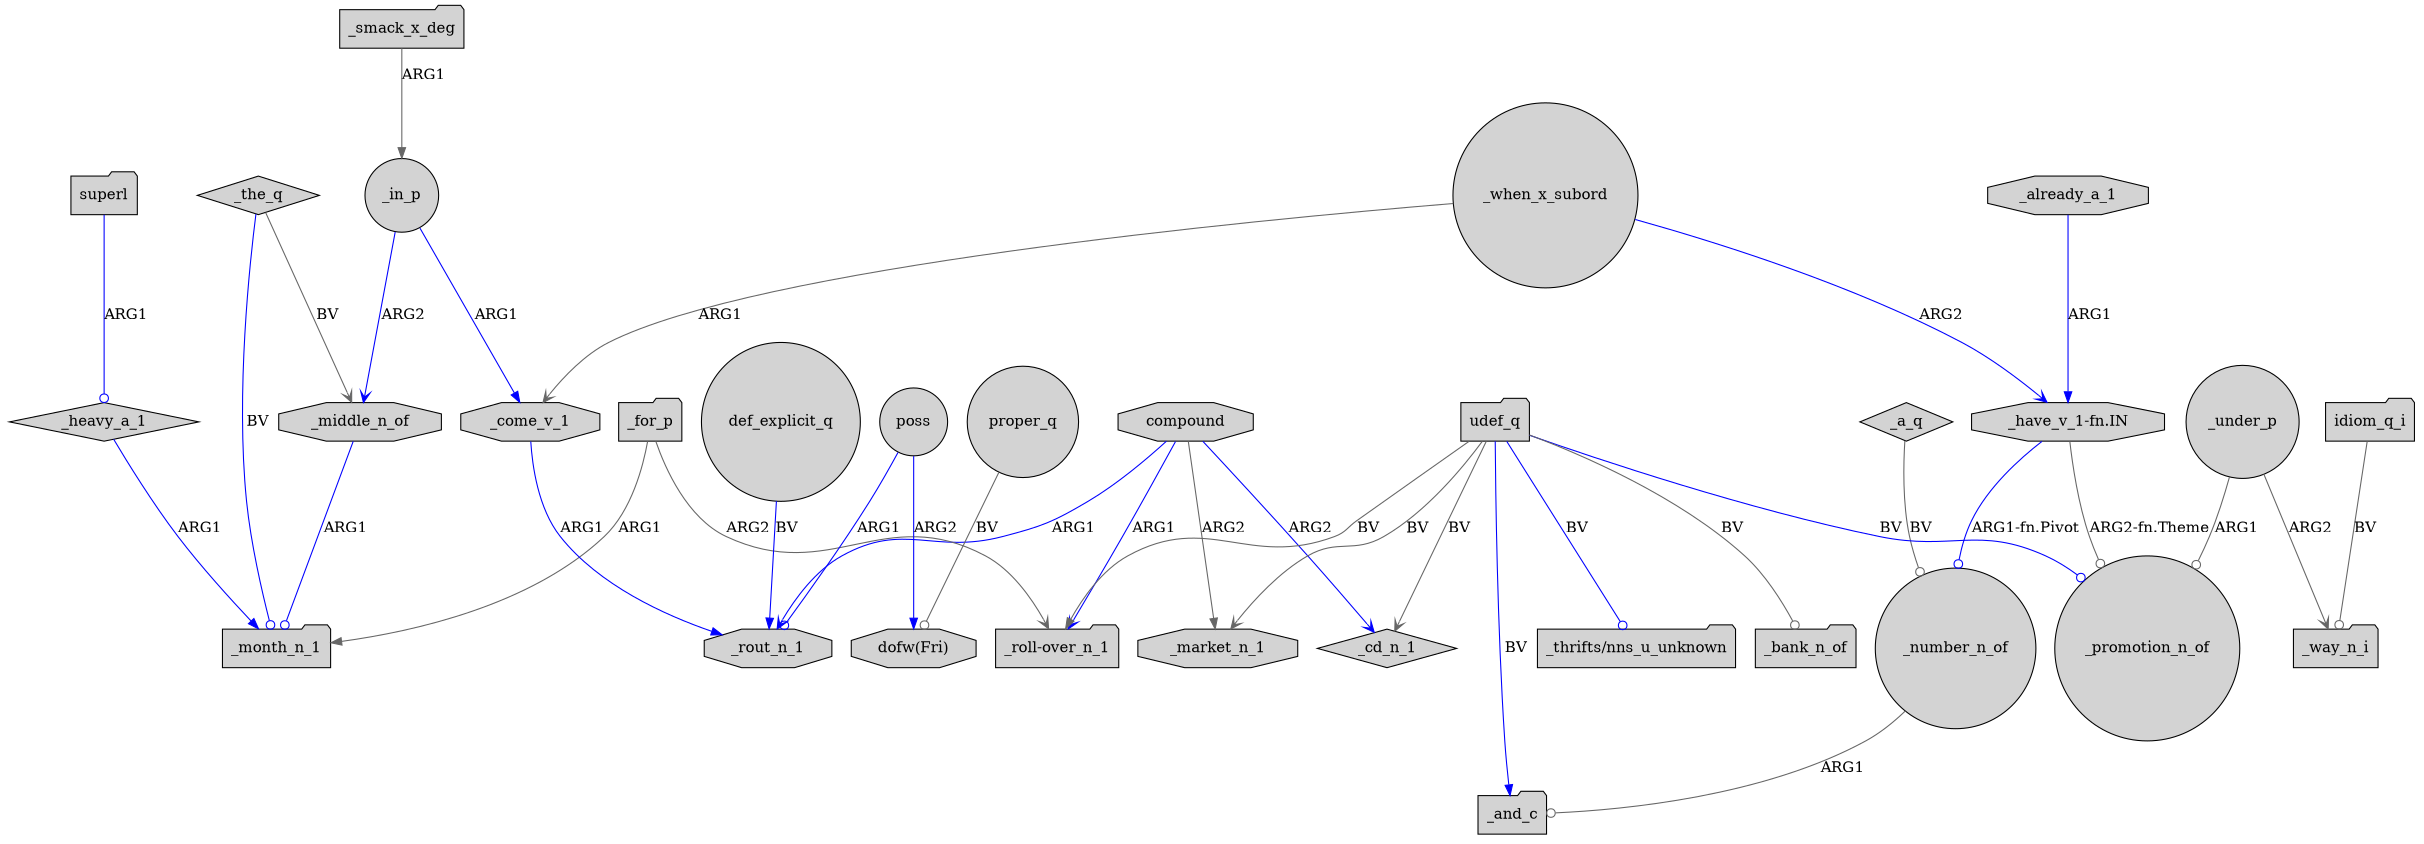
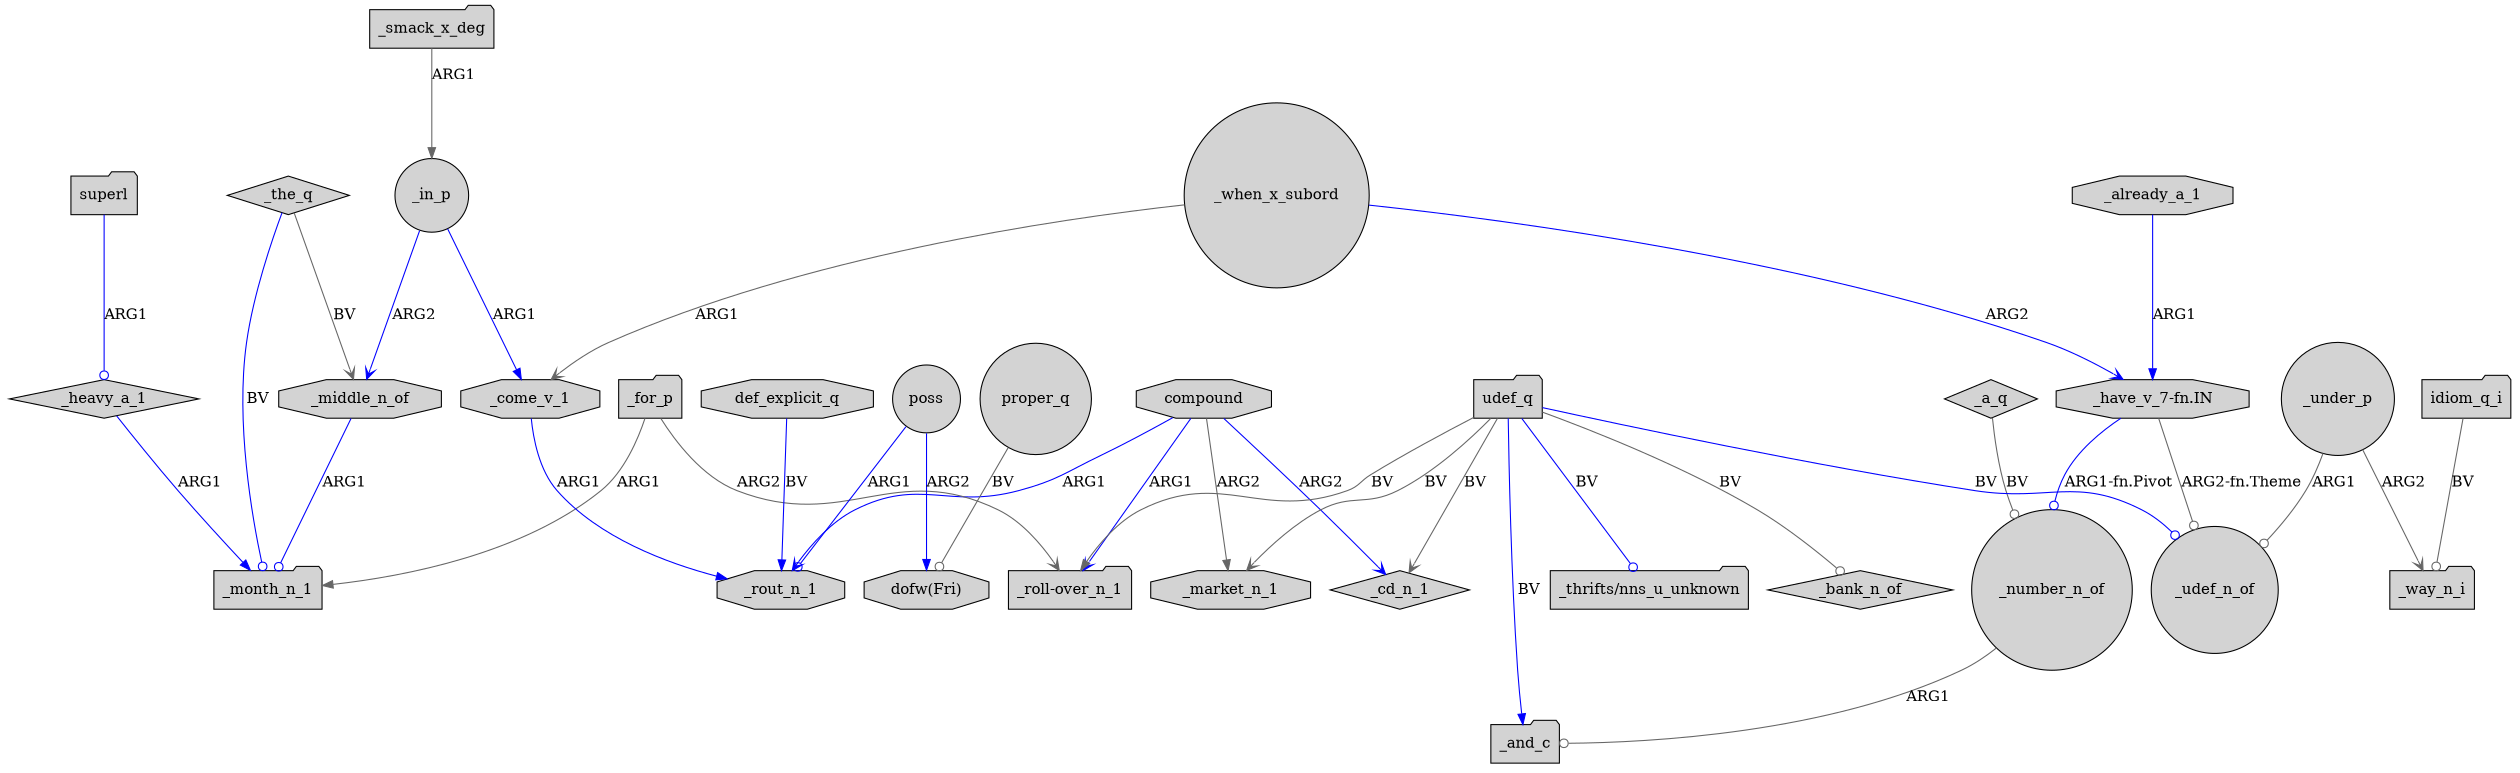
(781, 422) -> (787, 399)
(2068, 422) -> (2153, 399)
(1806, 648) -> (1860, 590)
(2147, 648) -> (2215, 590)
